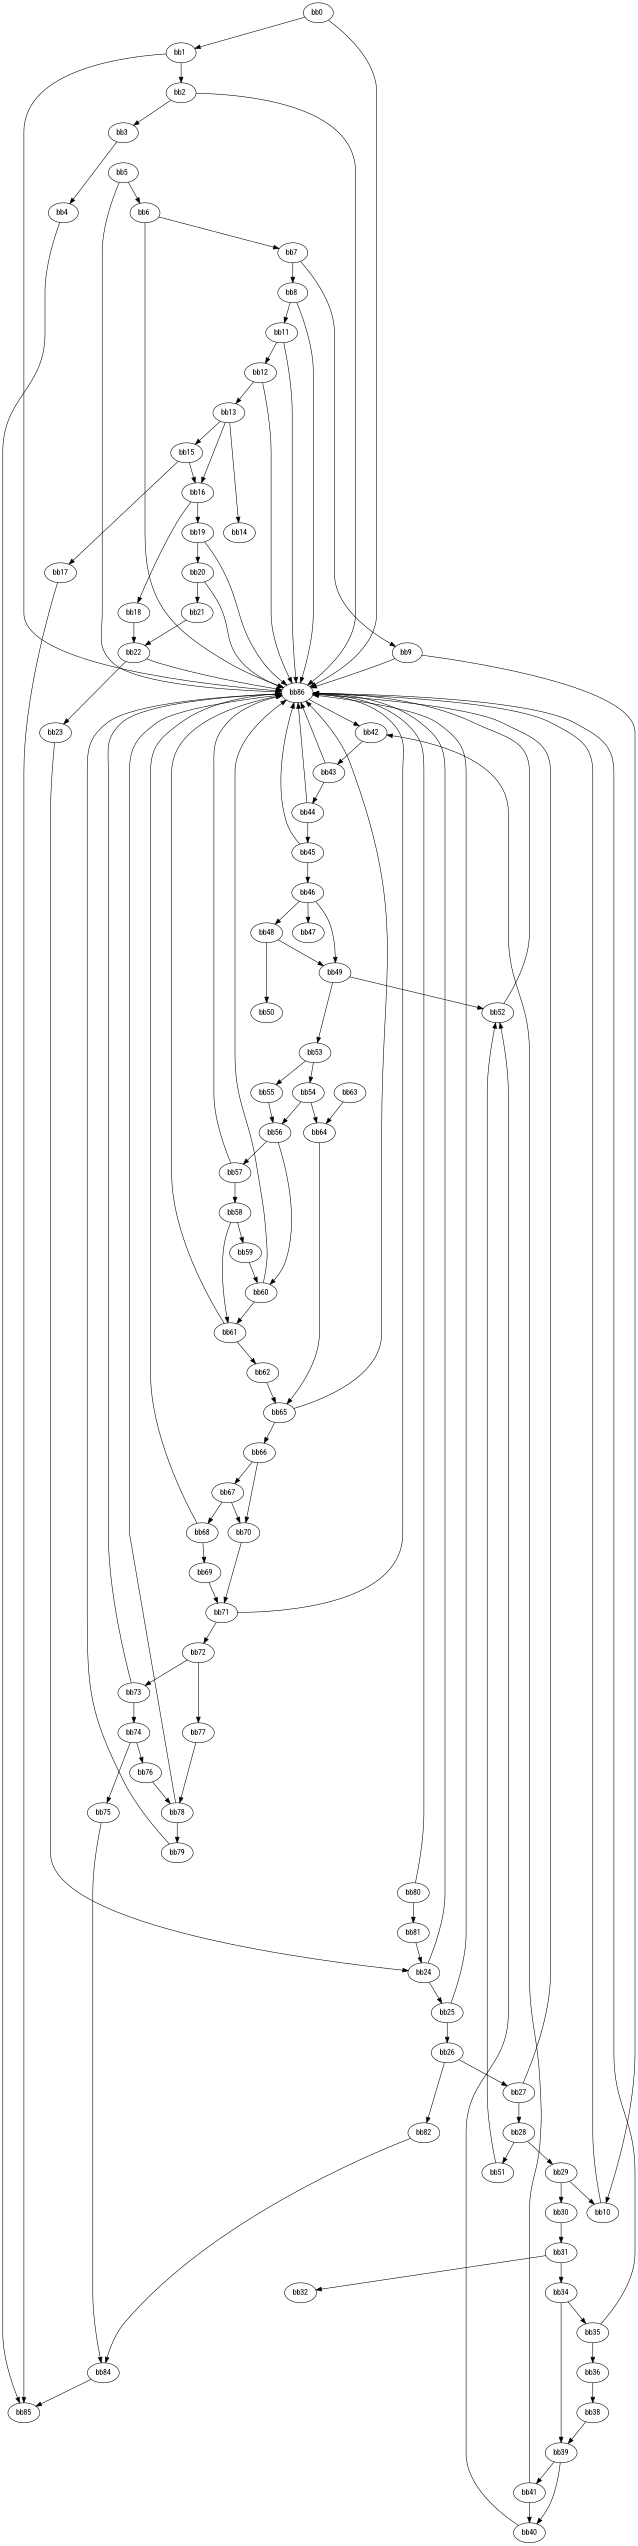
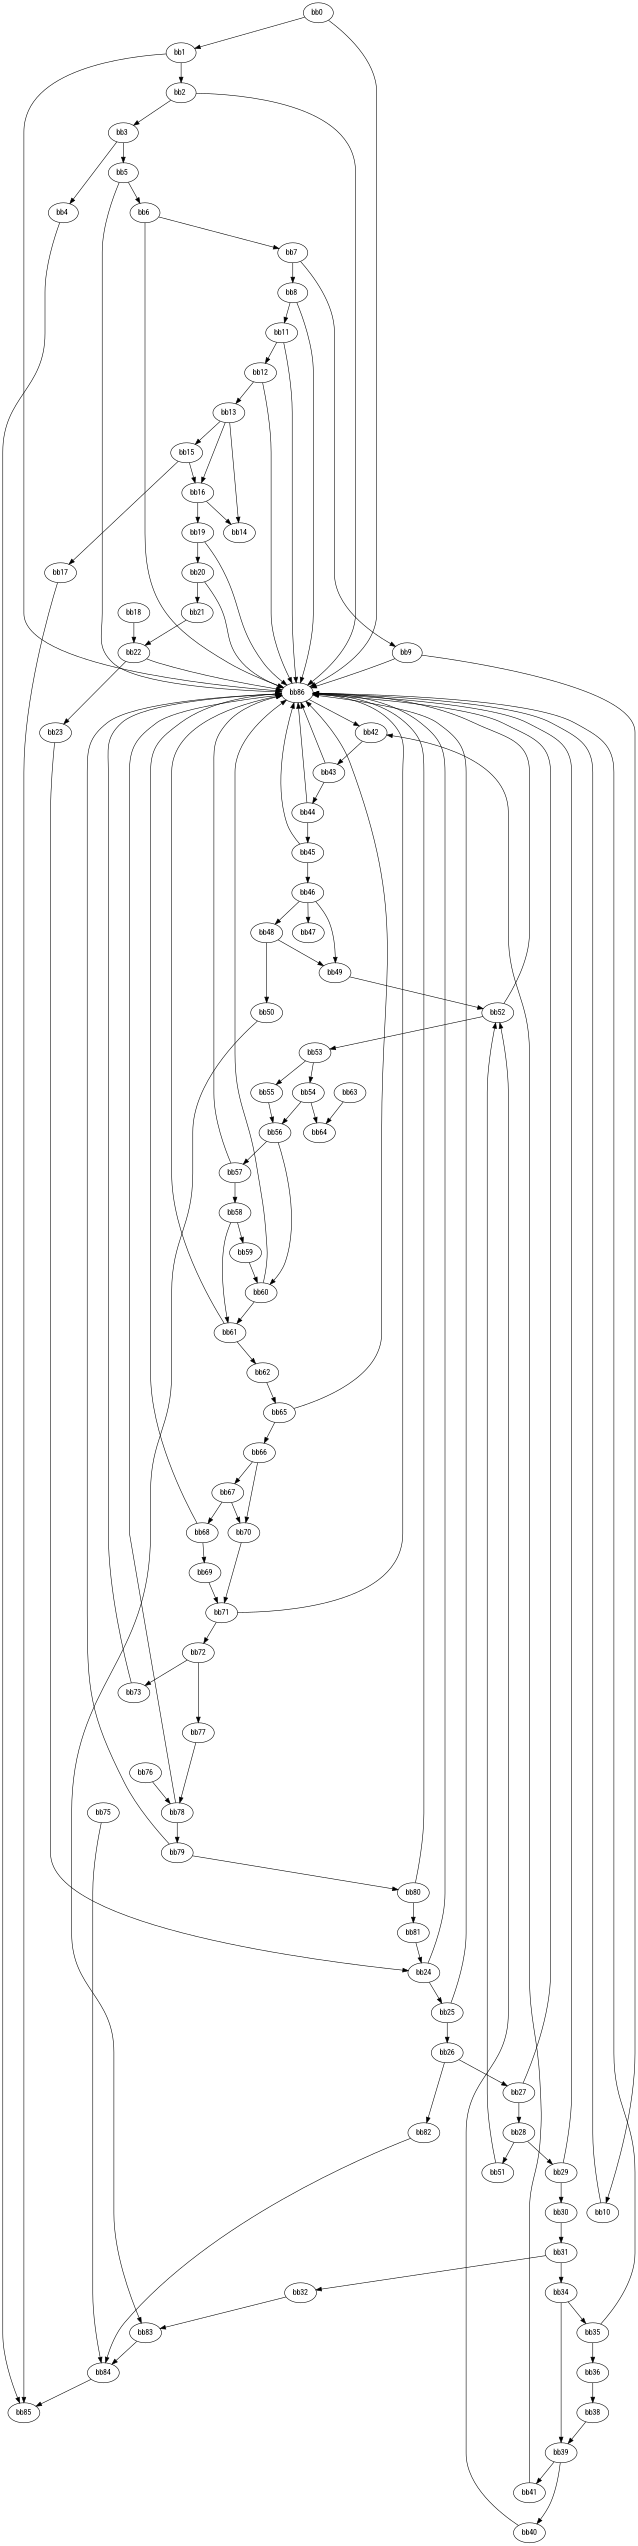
none -> (123, 150)
(163, 548) -> (217, 511)
(326, 1010) -> (409, 1032)
(319, 1275) -> none
(134, 1733) -> none
none -> (293, 1872)
(580, 2191) -> (572, 1326)
none -> (146, 2333)
(529, 2510) -> none
